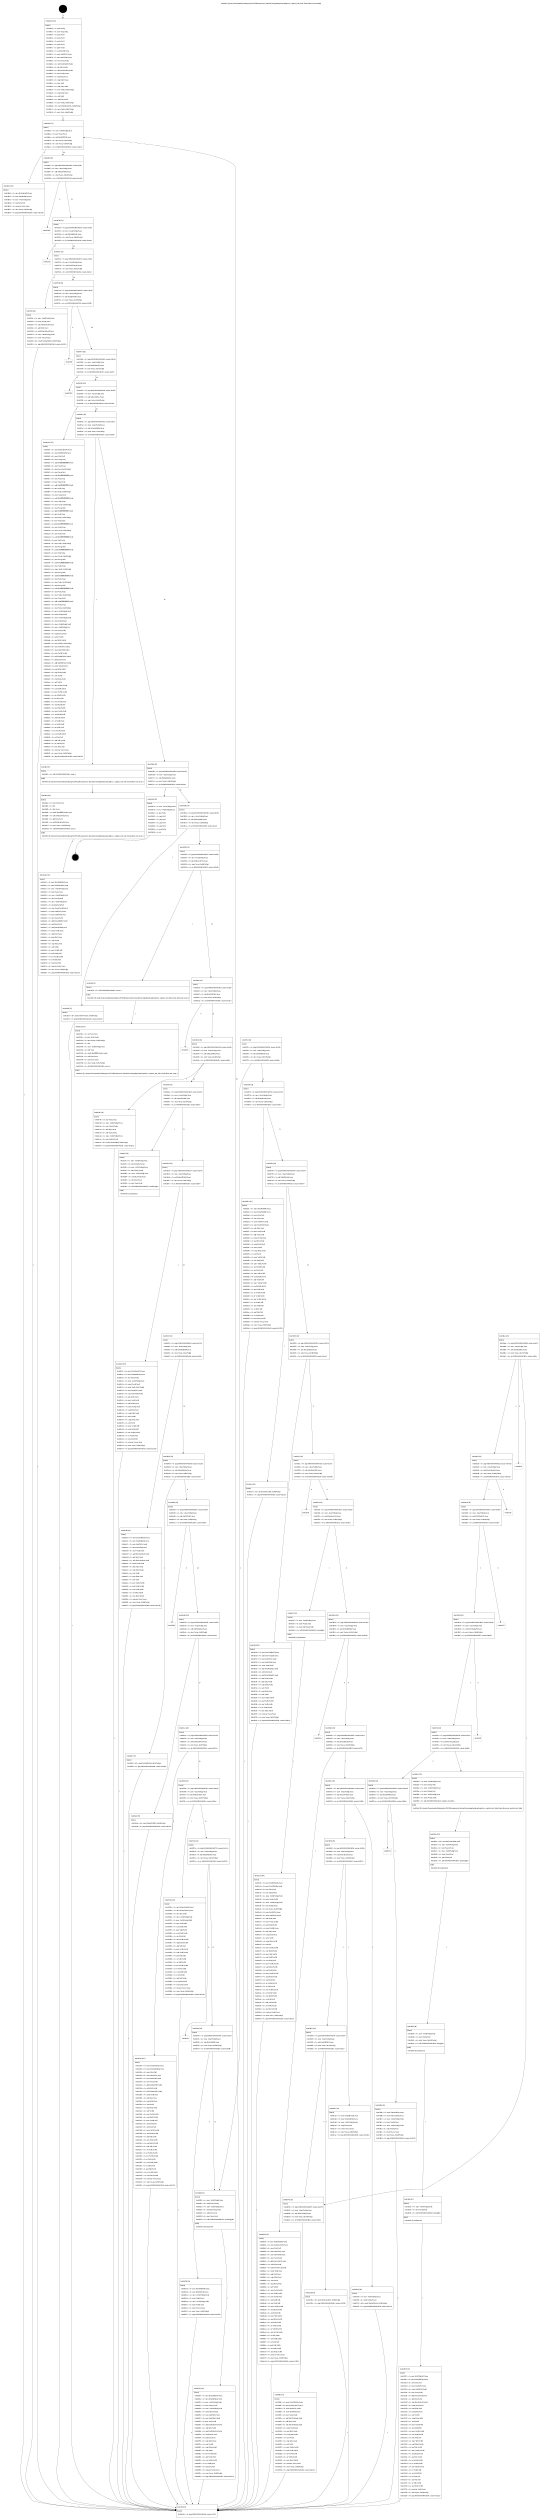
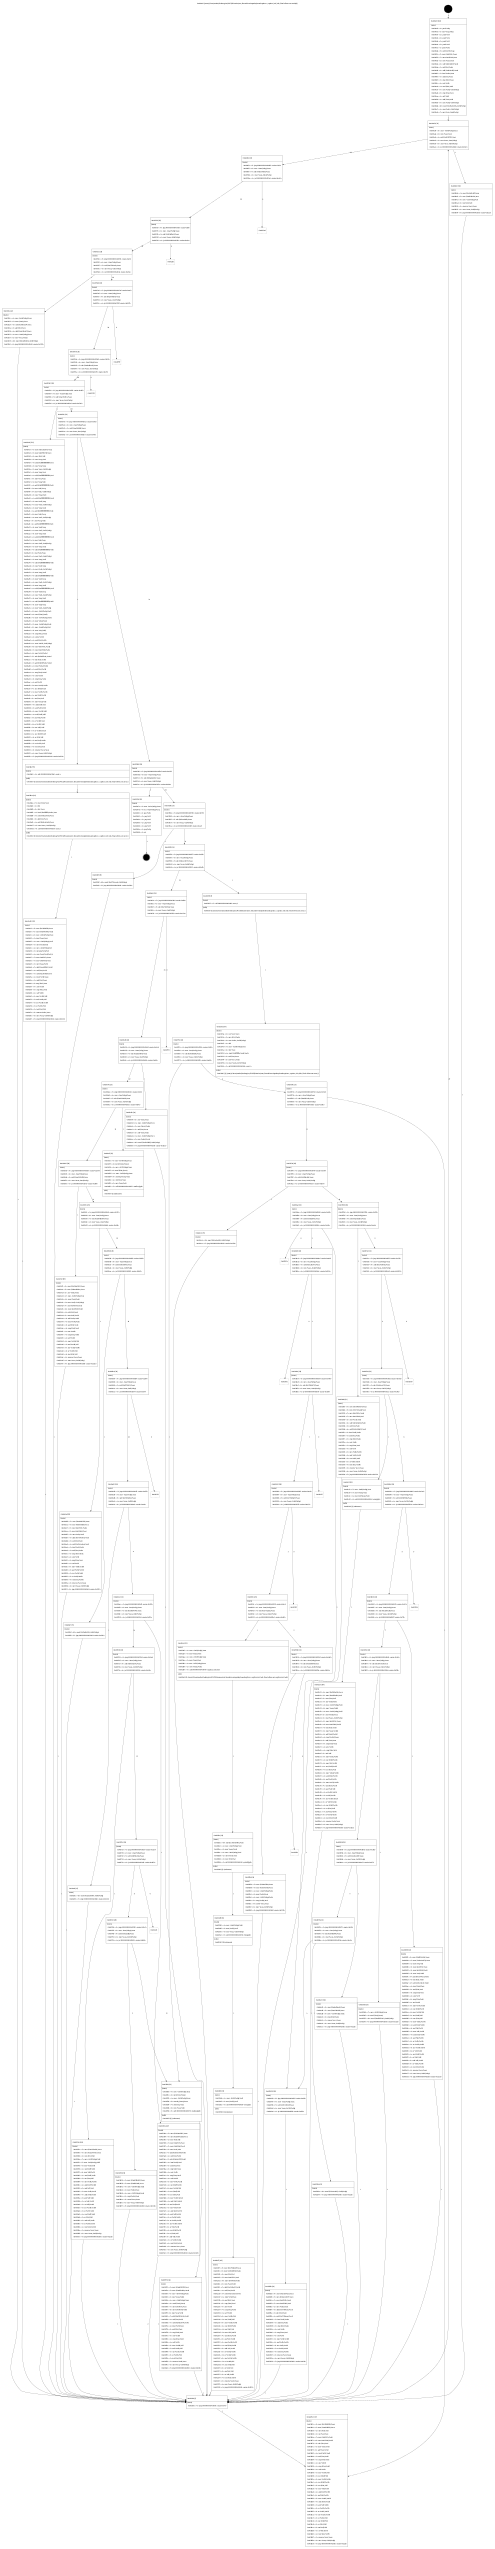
(244, 1928) -> (261, 2437)
